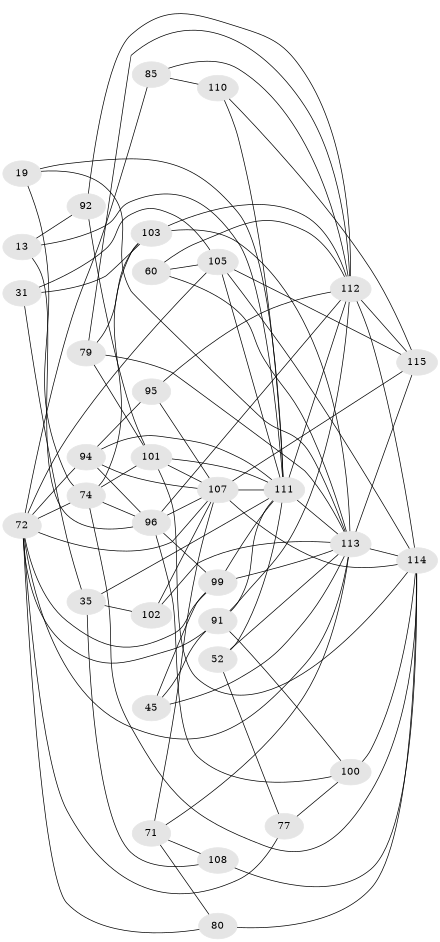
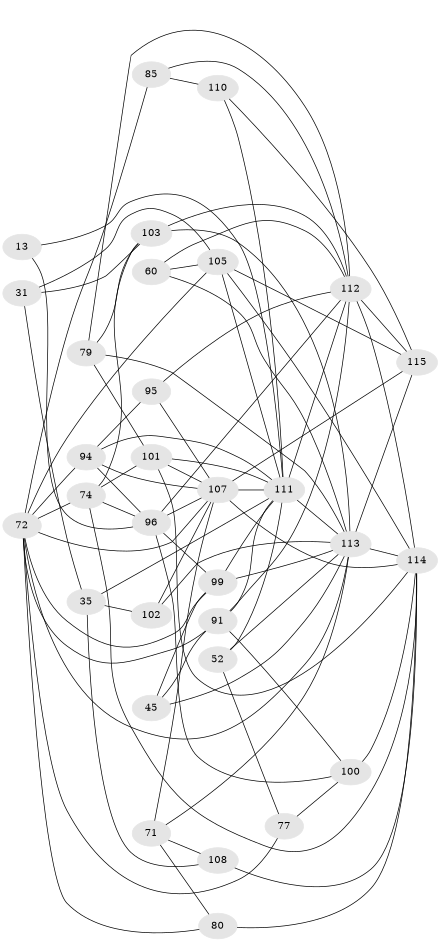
(22, 174) -> none
(86, 206) -> none
